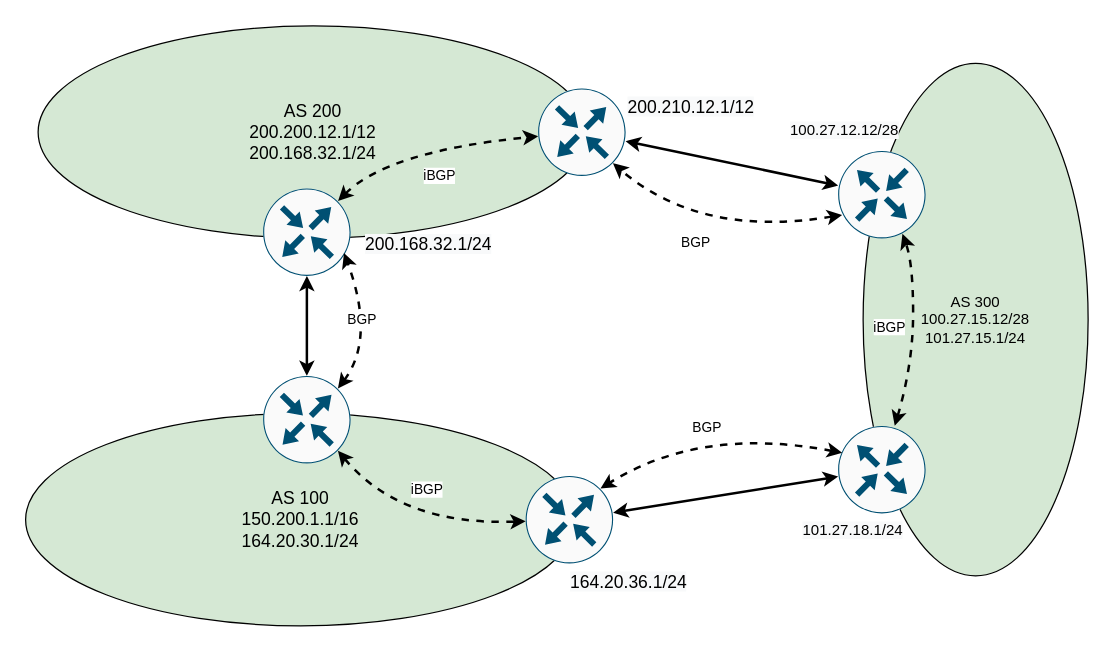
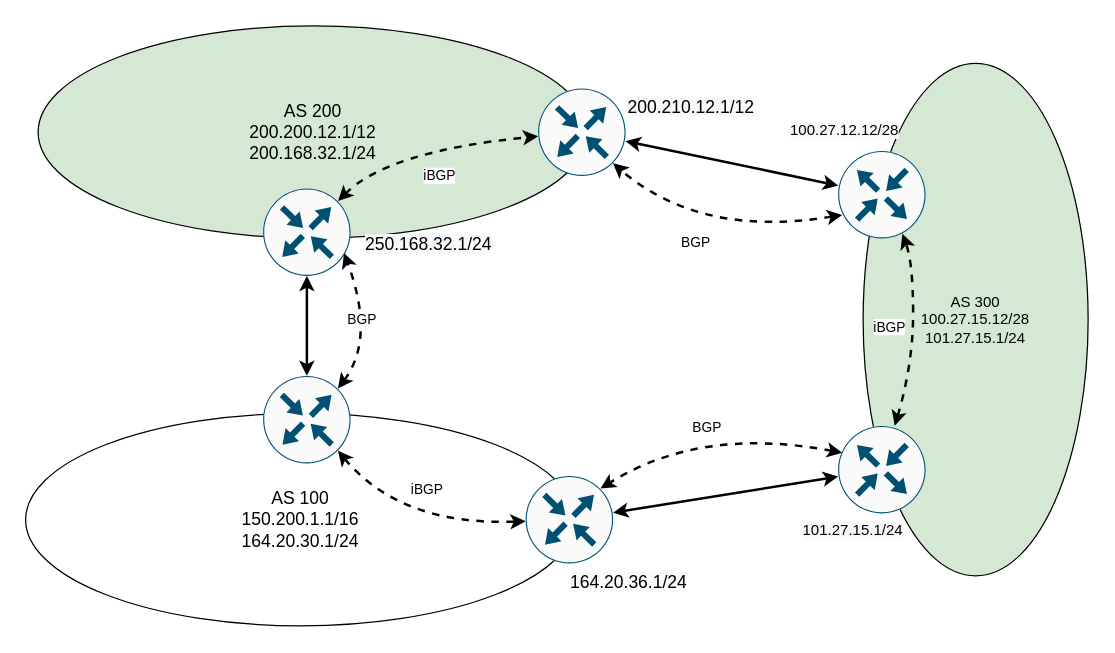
(423, 243) -> (423, 243)
(301, 519) -> (301, 519)
(856, 531) -> (856, 531)
